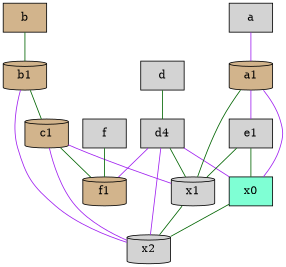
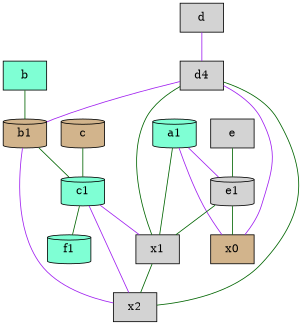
(25, 18) -> (25, 76)
(251, 18) -> none
(251, 76) -> (175, 133)
(162, 105) -> (202, 47)
(47, 133) -> (83, 191)
none -> (83, 133)
(105, 133) -> none
none -> (232, 133)
(251, 133) -> (232, 191)
(133, 163) -> (113, 100)
(105, 191) -> (69, 249)
(156, 191) -> (292, 218)
(193, 191) -> (158, 249)
(251, 191) -> (232, 249)
(200, 220) -> none
(149, 249) -> (135, 307)
